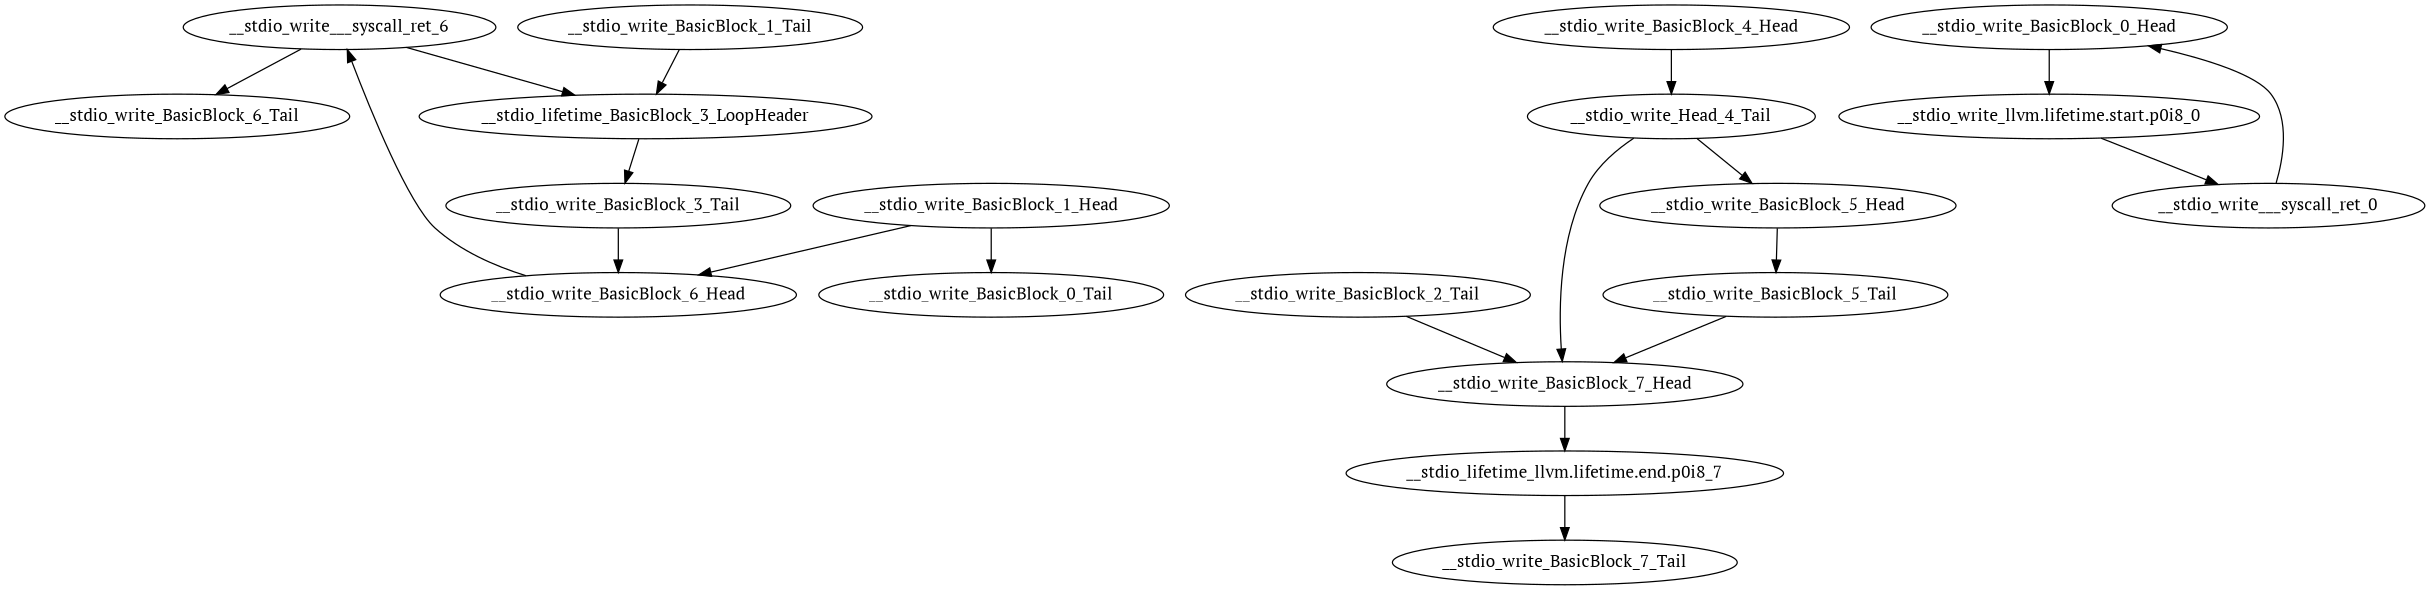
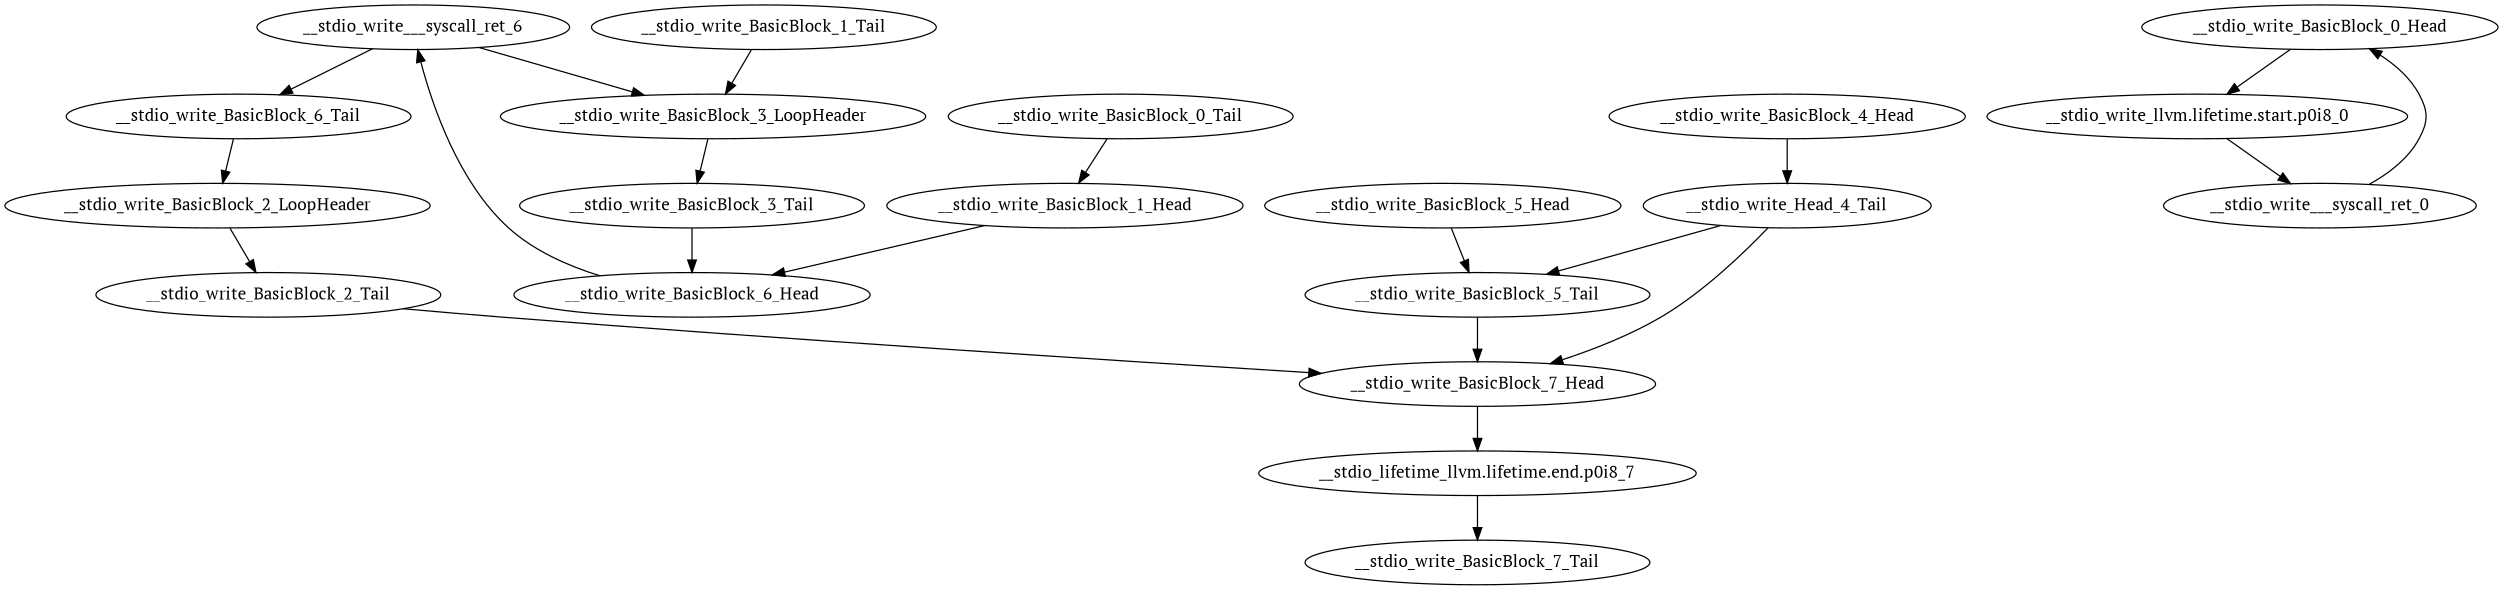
(646, 116) -> (713, 116)
(1720, 157) -> (1640, 248)
none -> (218, 206)
(991, 244) -> (1096, 155)
